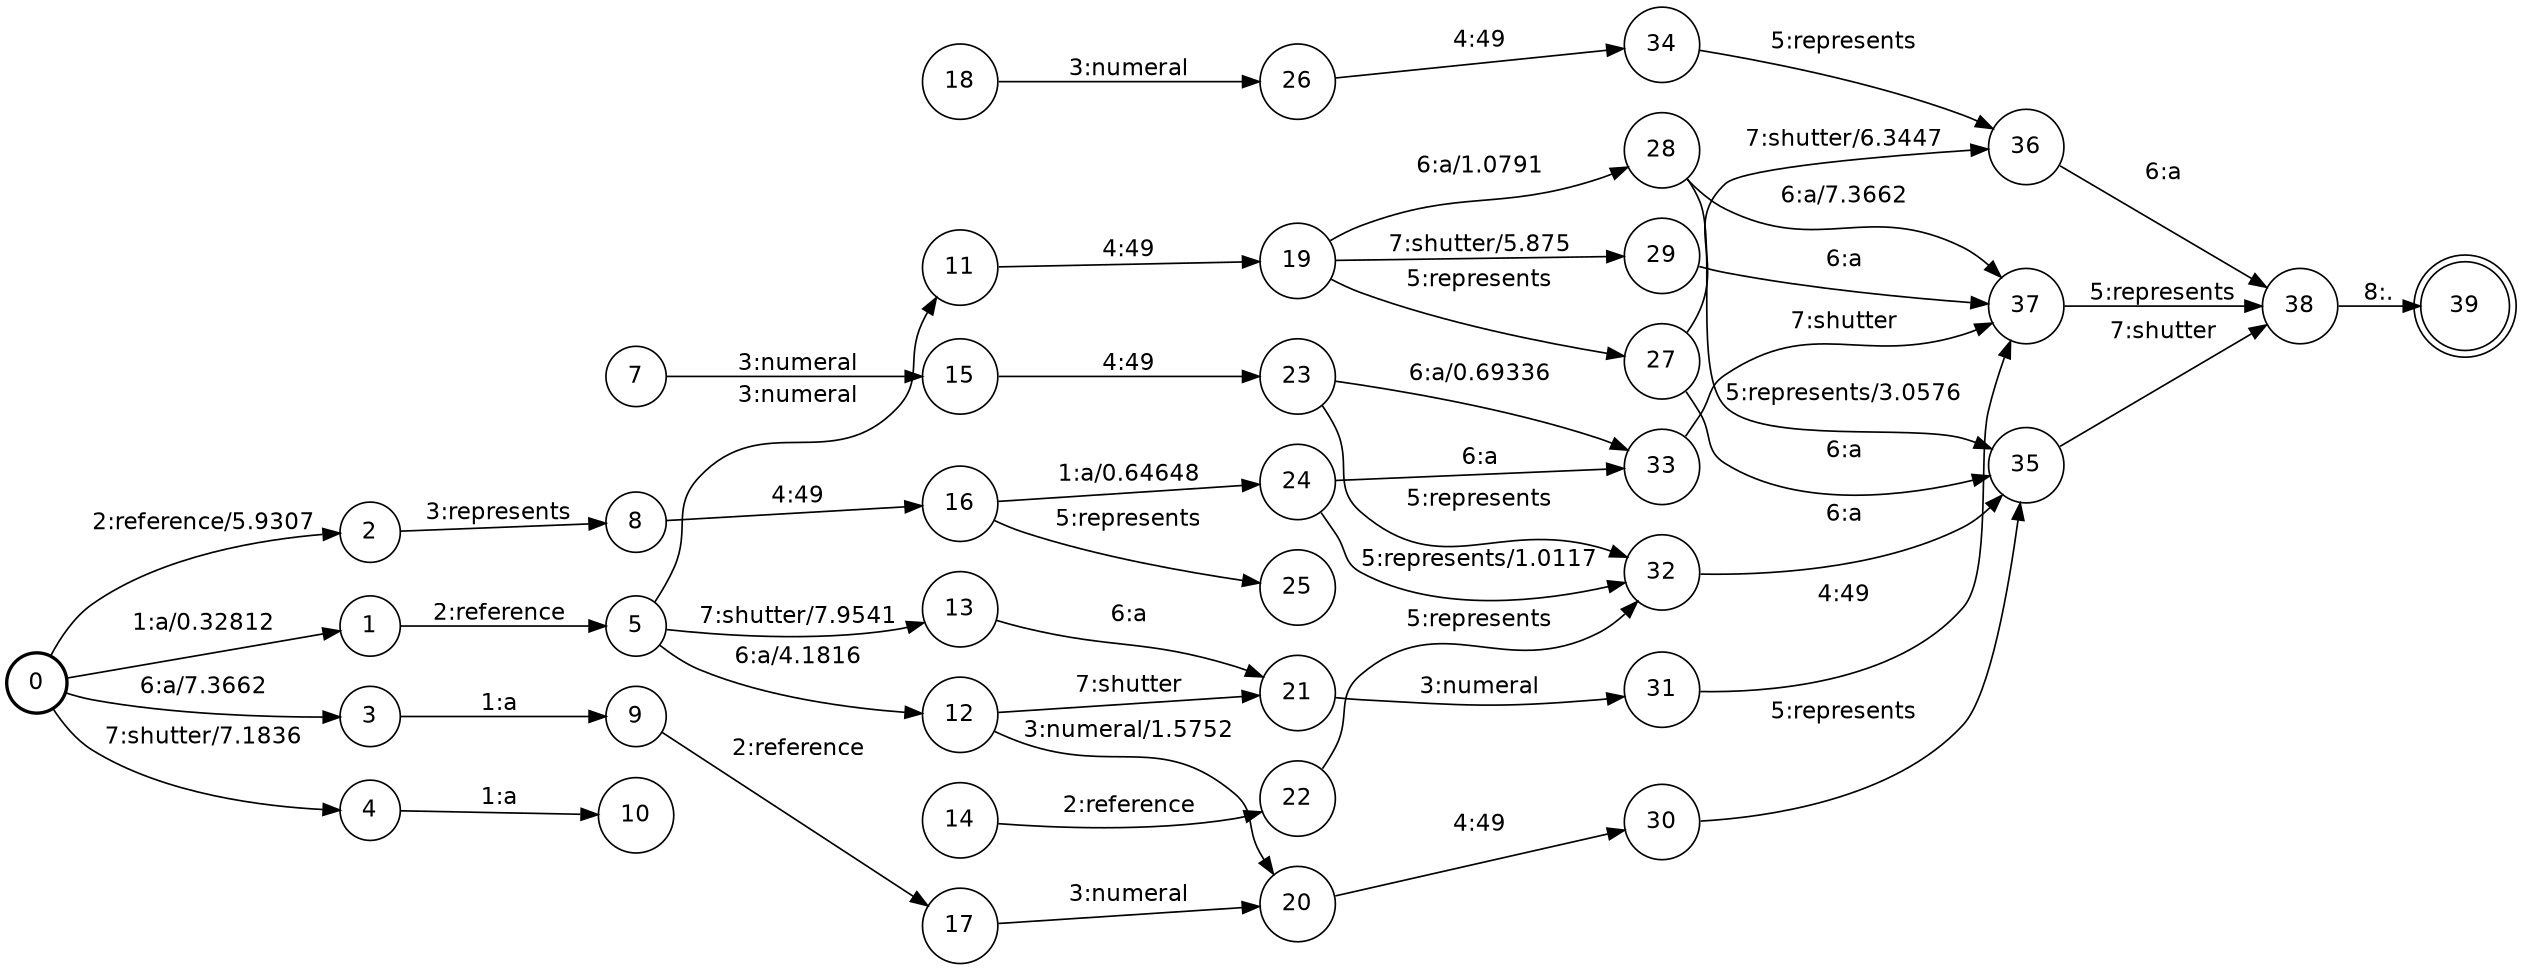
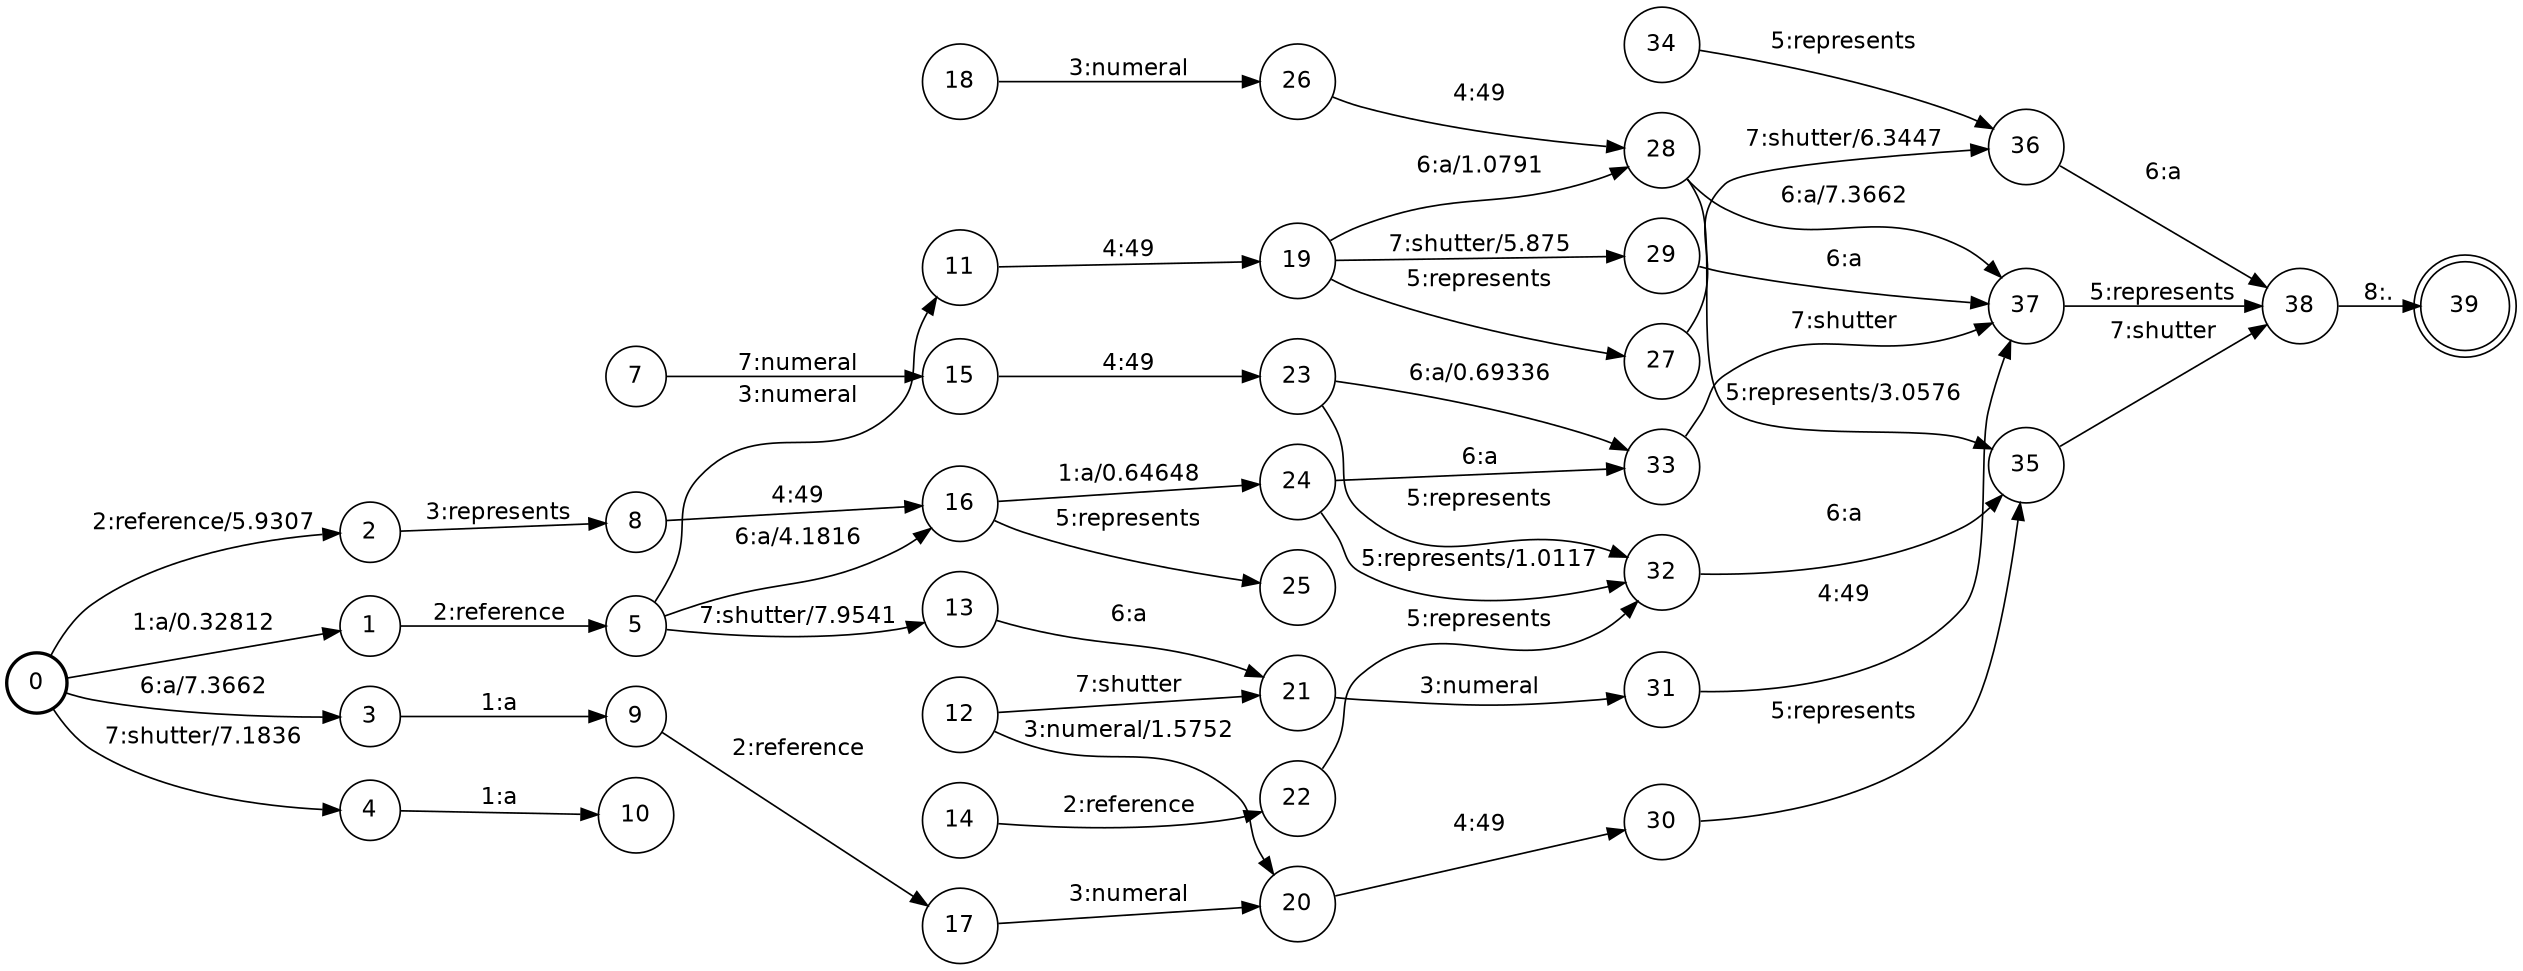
(1471, 64) -> (1468, 129)
(798, 364) -> (798, 364)
(1805, 491) -> none
(778, 694) -> (793, 584)
